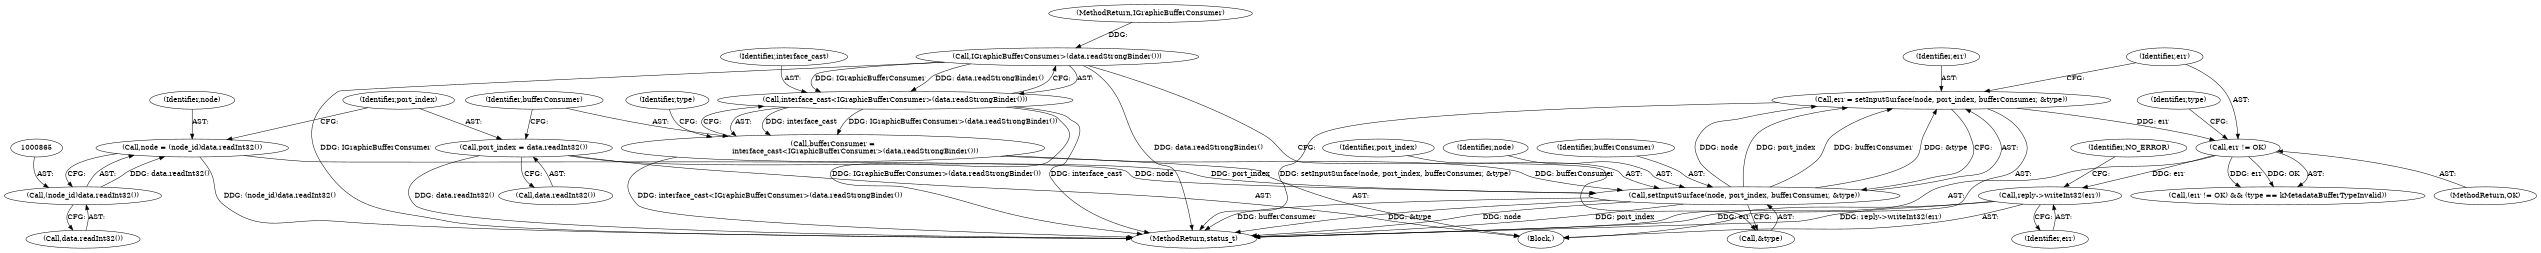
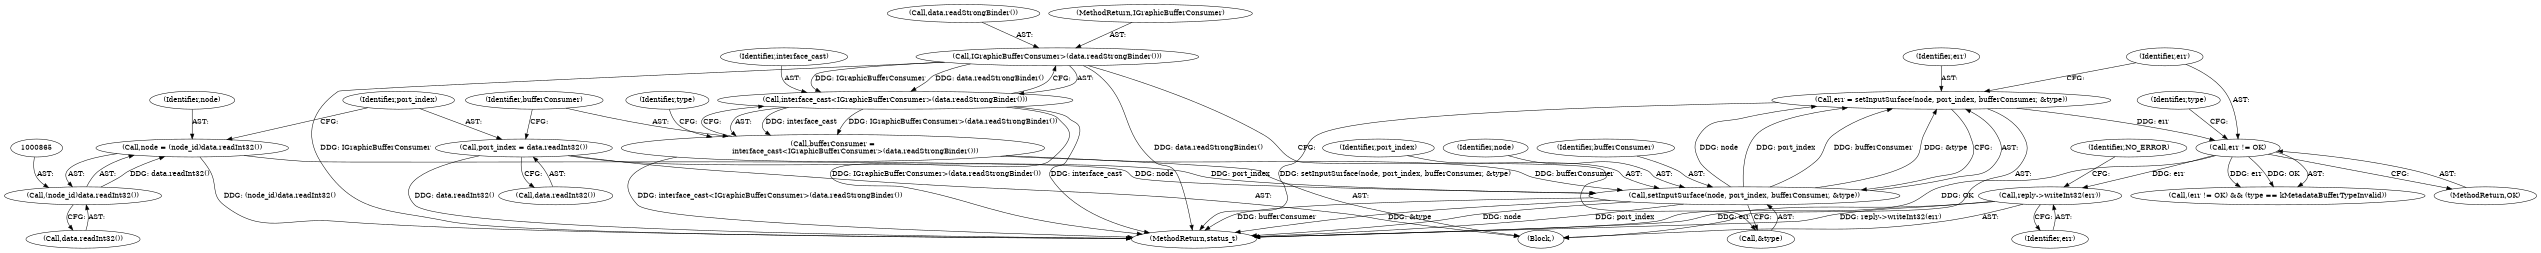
none -> (964, 13)
(1119, 35) -> (1119, 35)
none -> (2358, 171)
(78, 174) -> (78, 174)
(1958, 196) -> (1958, 196)
